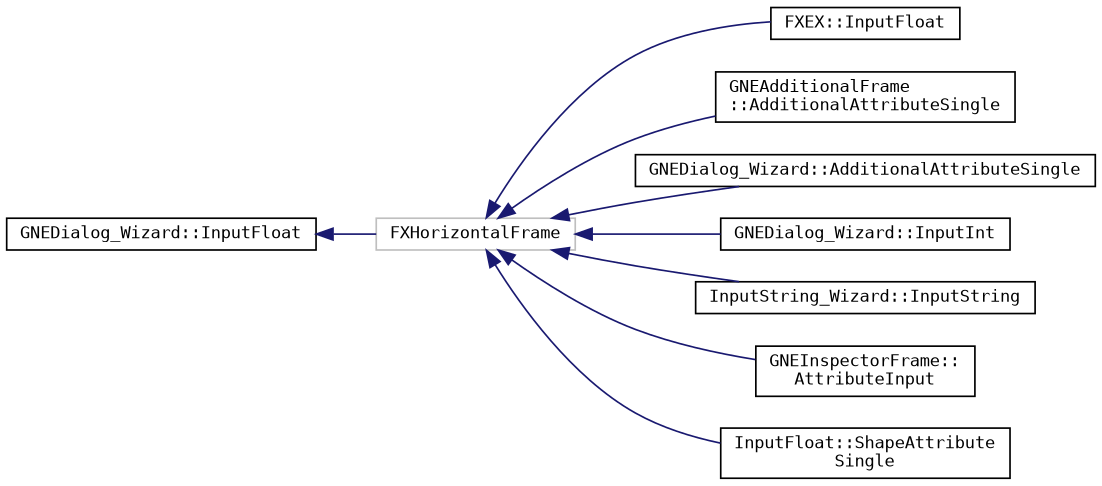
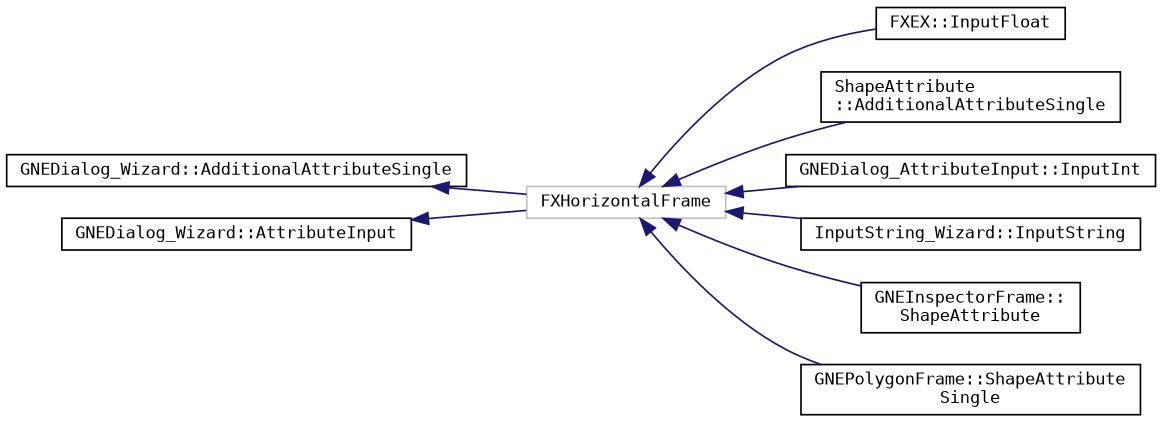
(865, 97) -> (971, 97)
(654, 199) -> (488, 191)
(161, 234) -> (237, 234)
(865, 234) -> (971, 171)
(865, 371) -> (971, 308)
(865, 453) -> (971, 390)
